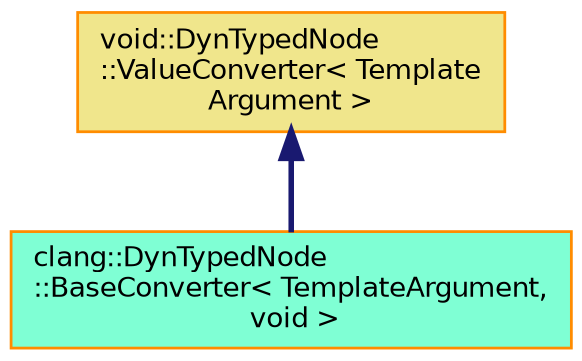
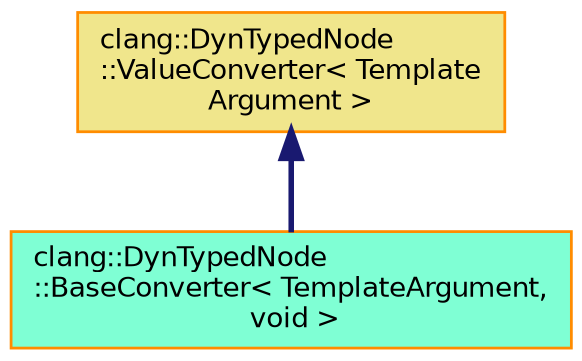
(291, 72) -> (291, 72)
